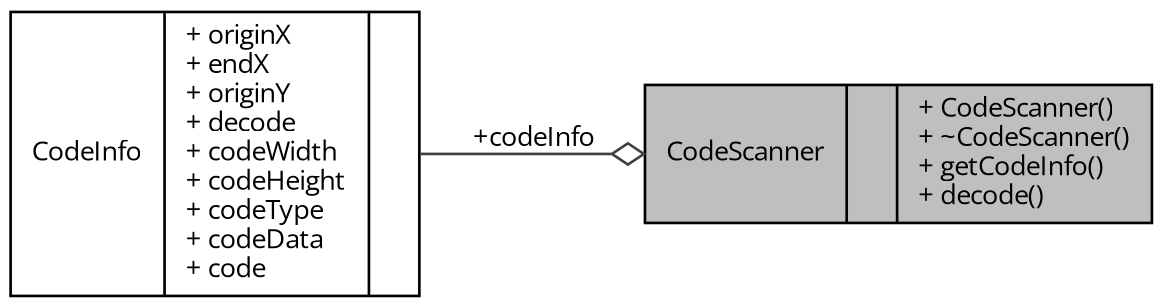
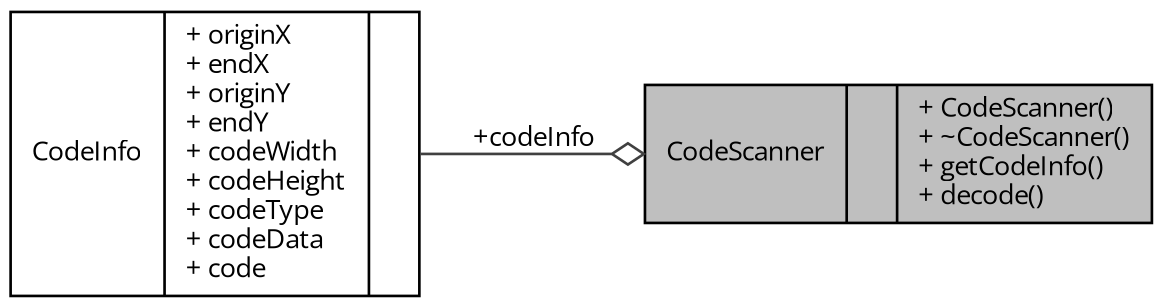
(242, 123) -> (227, 123)
